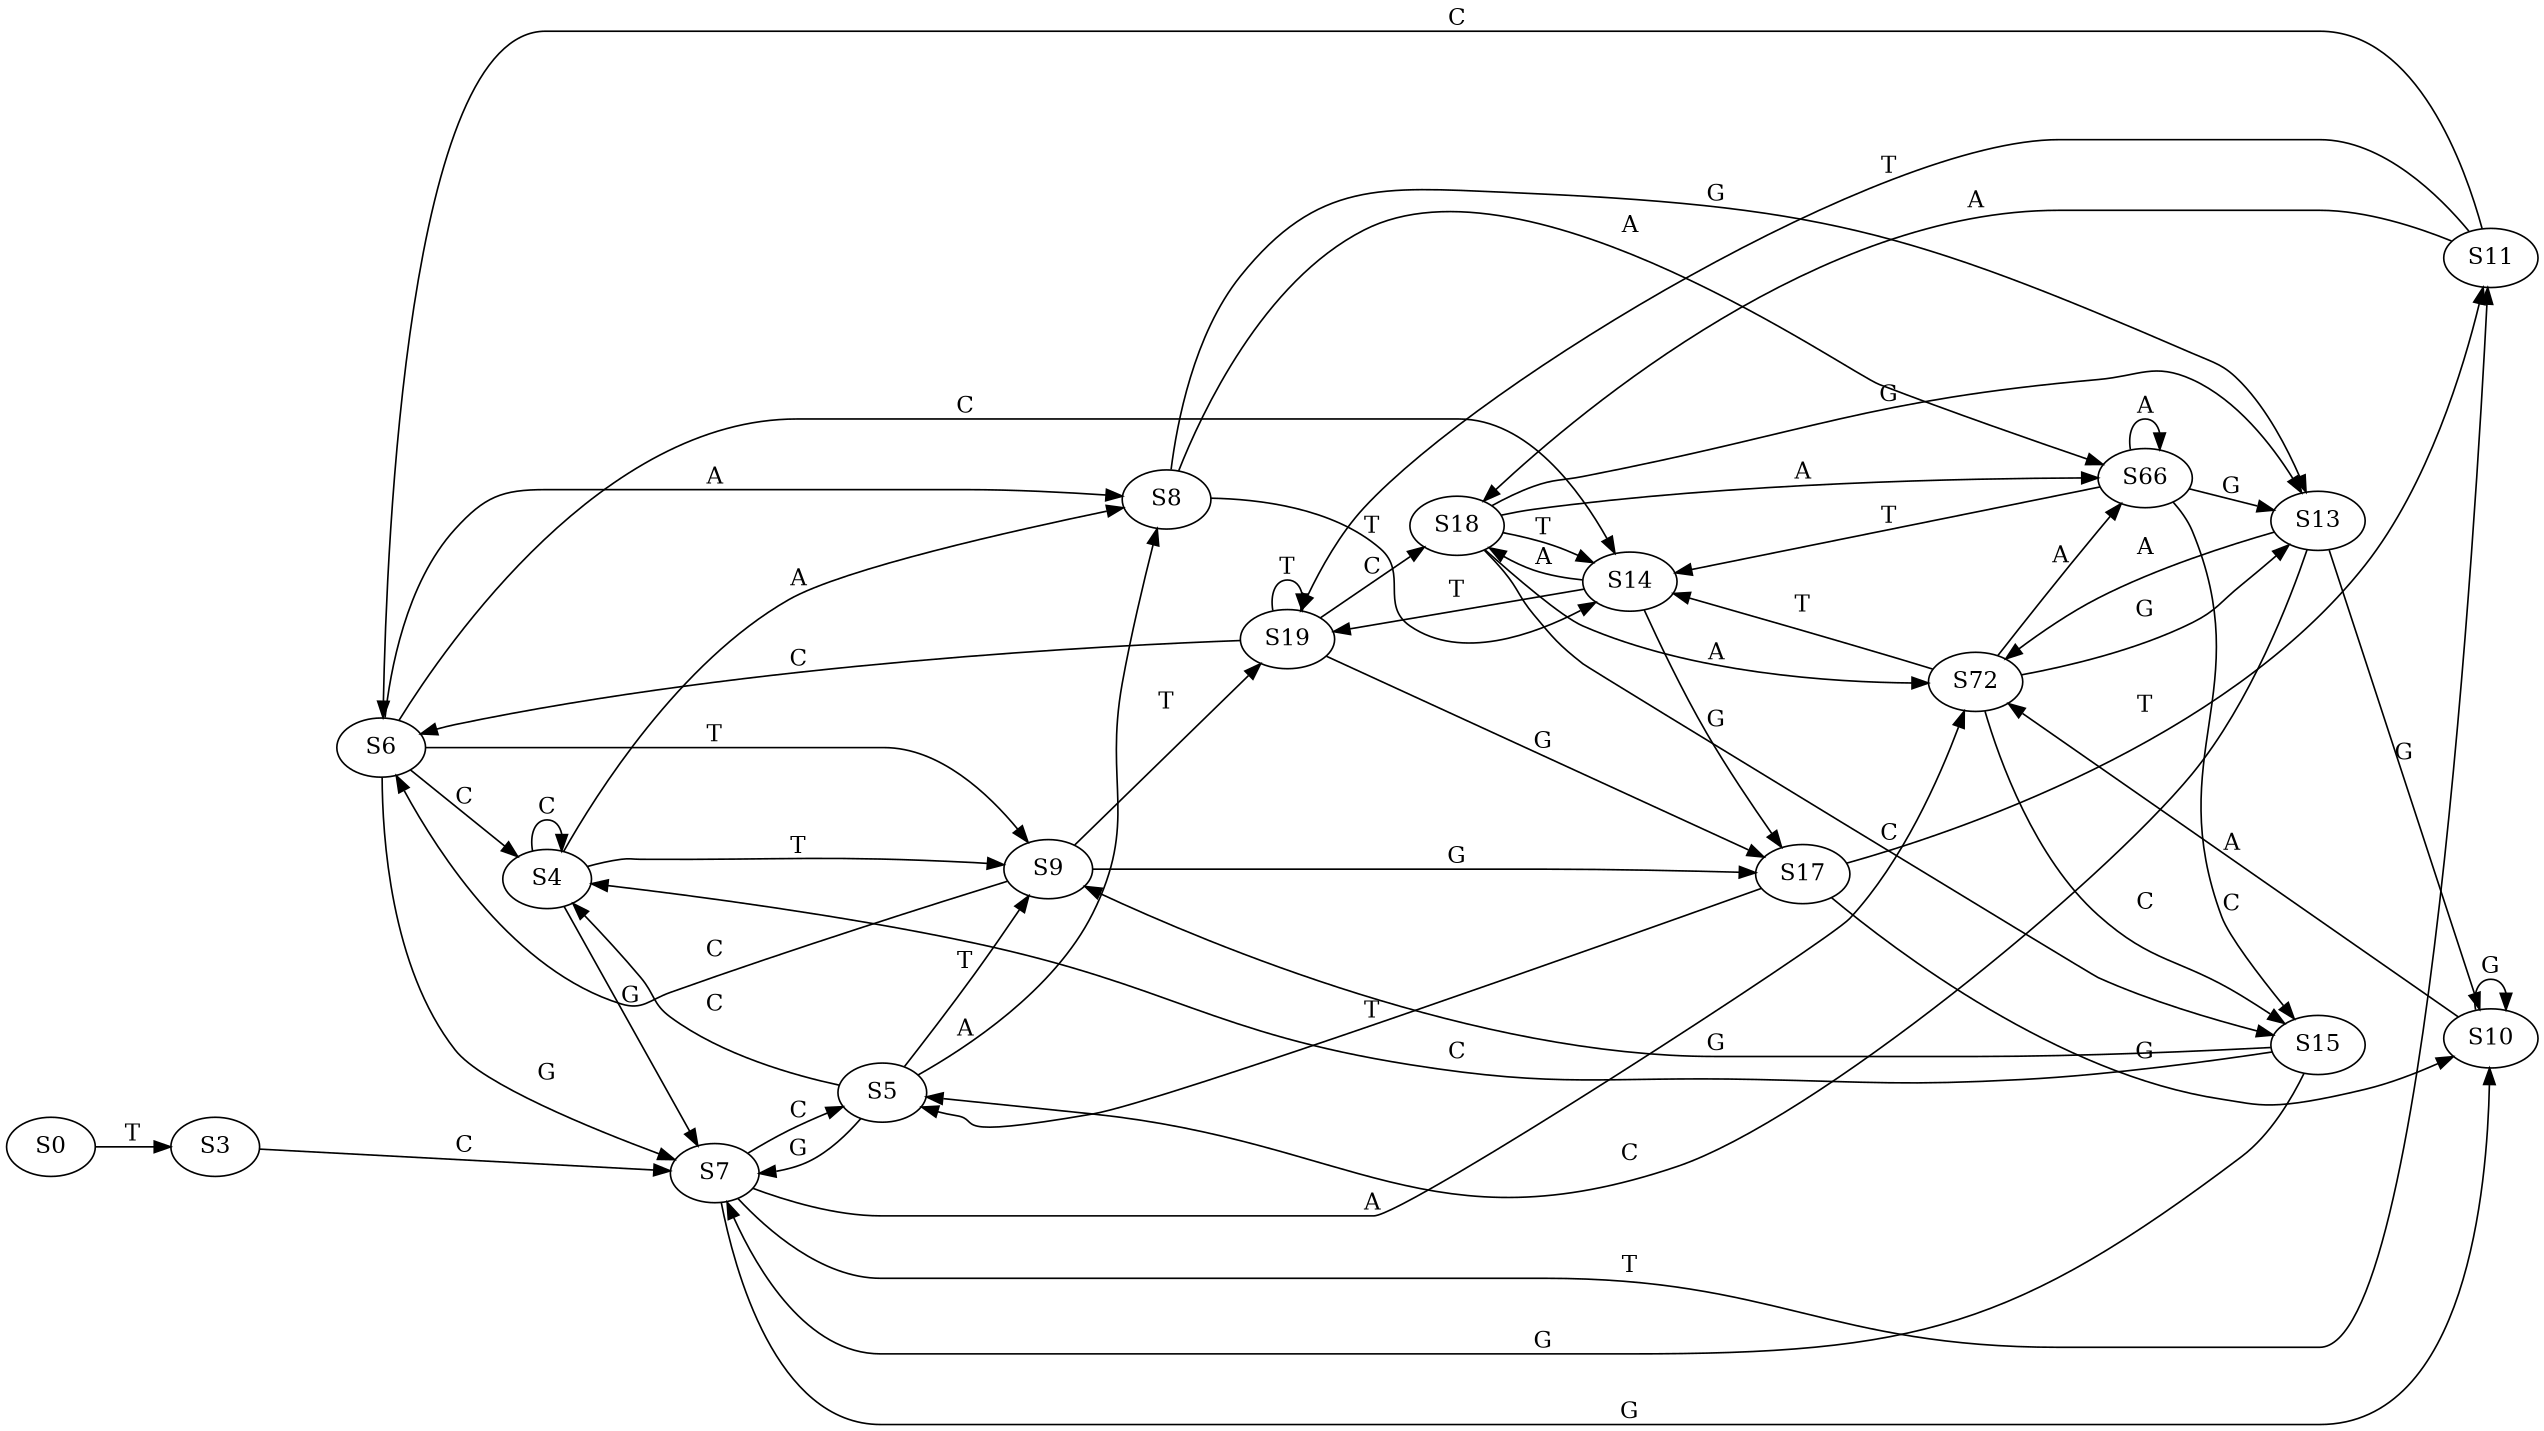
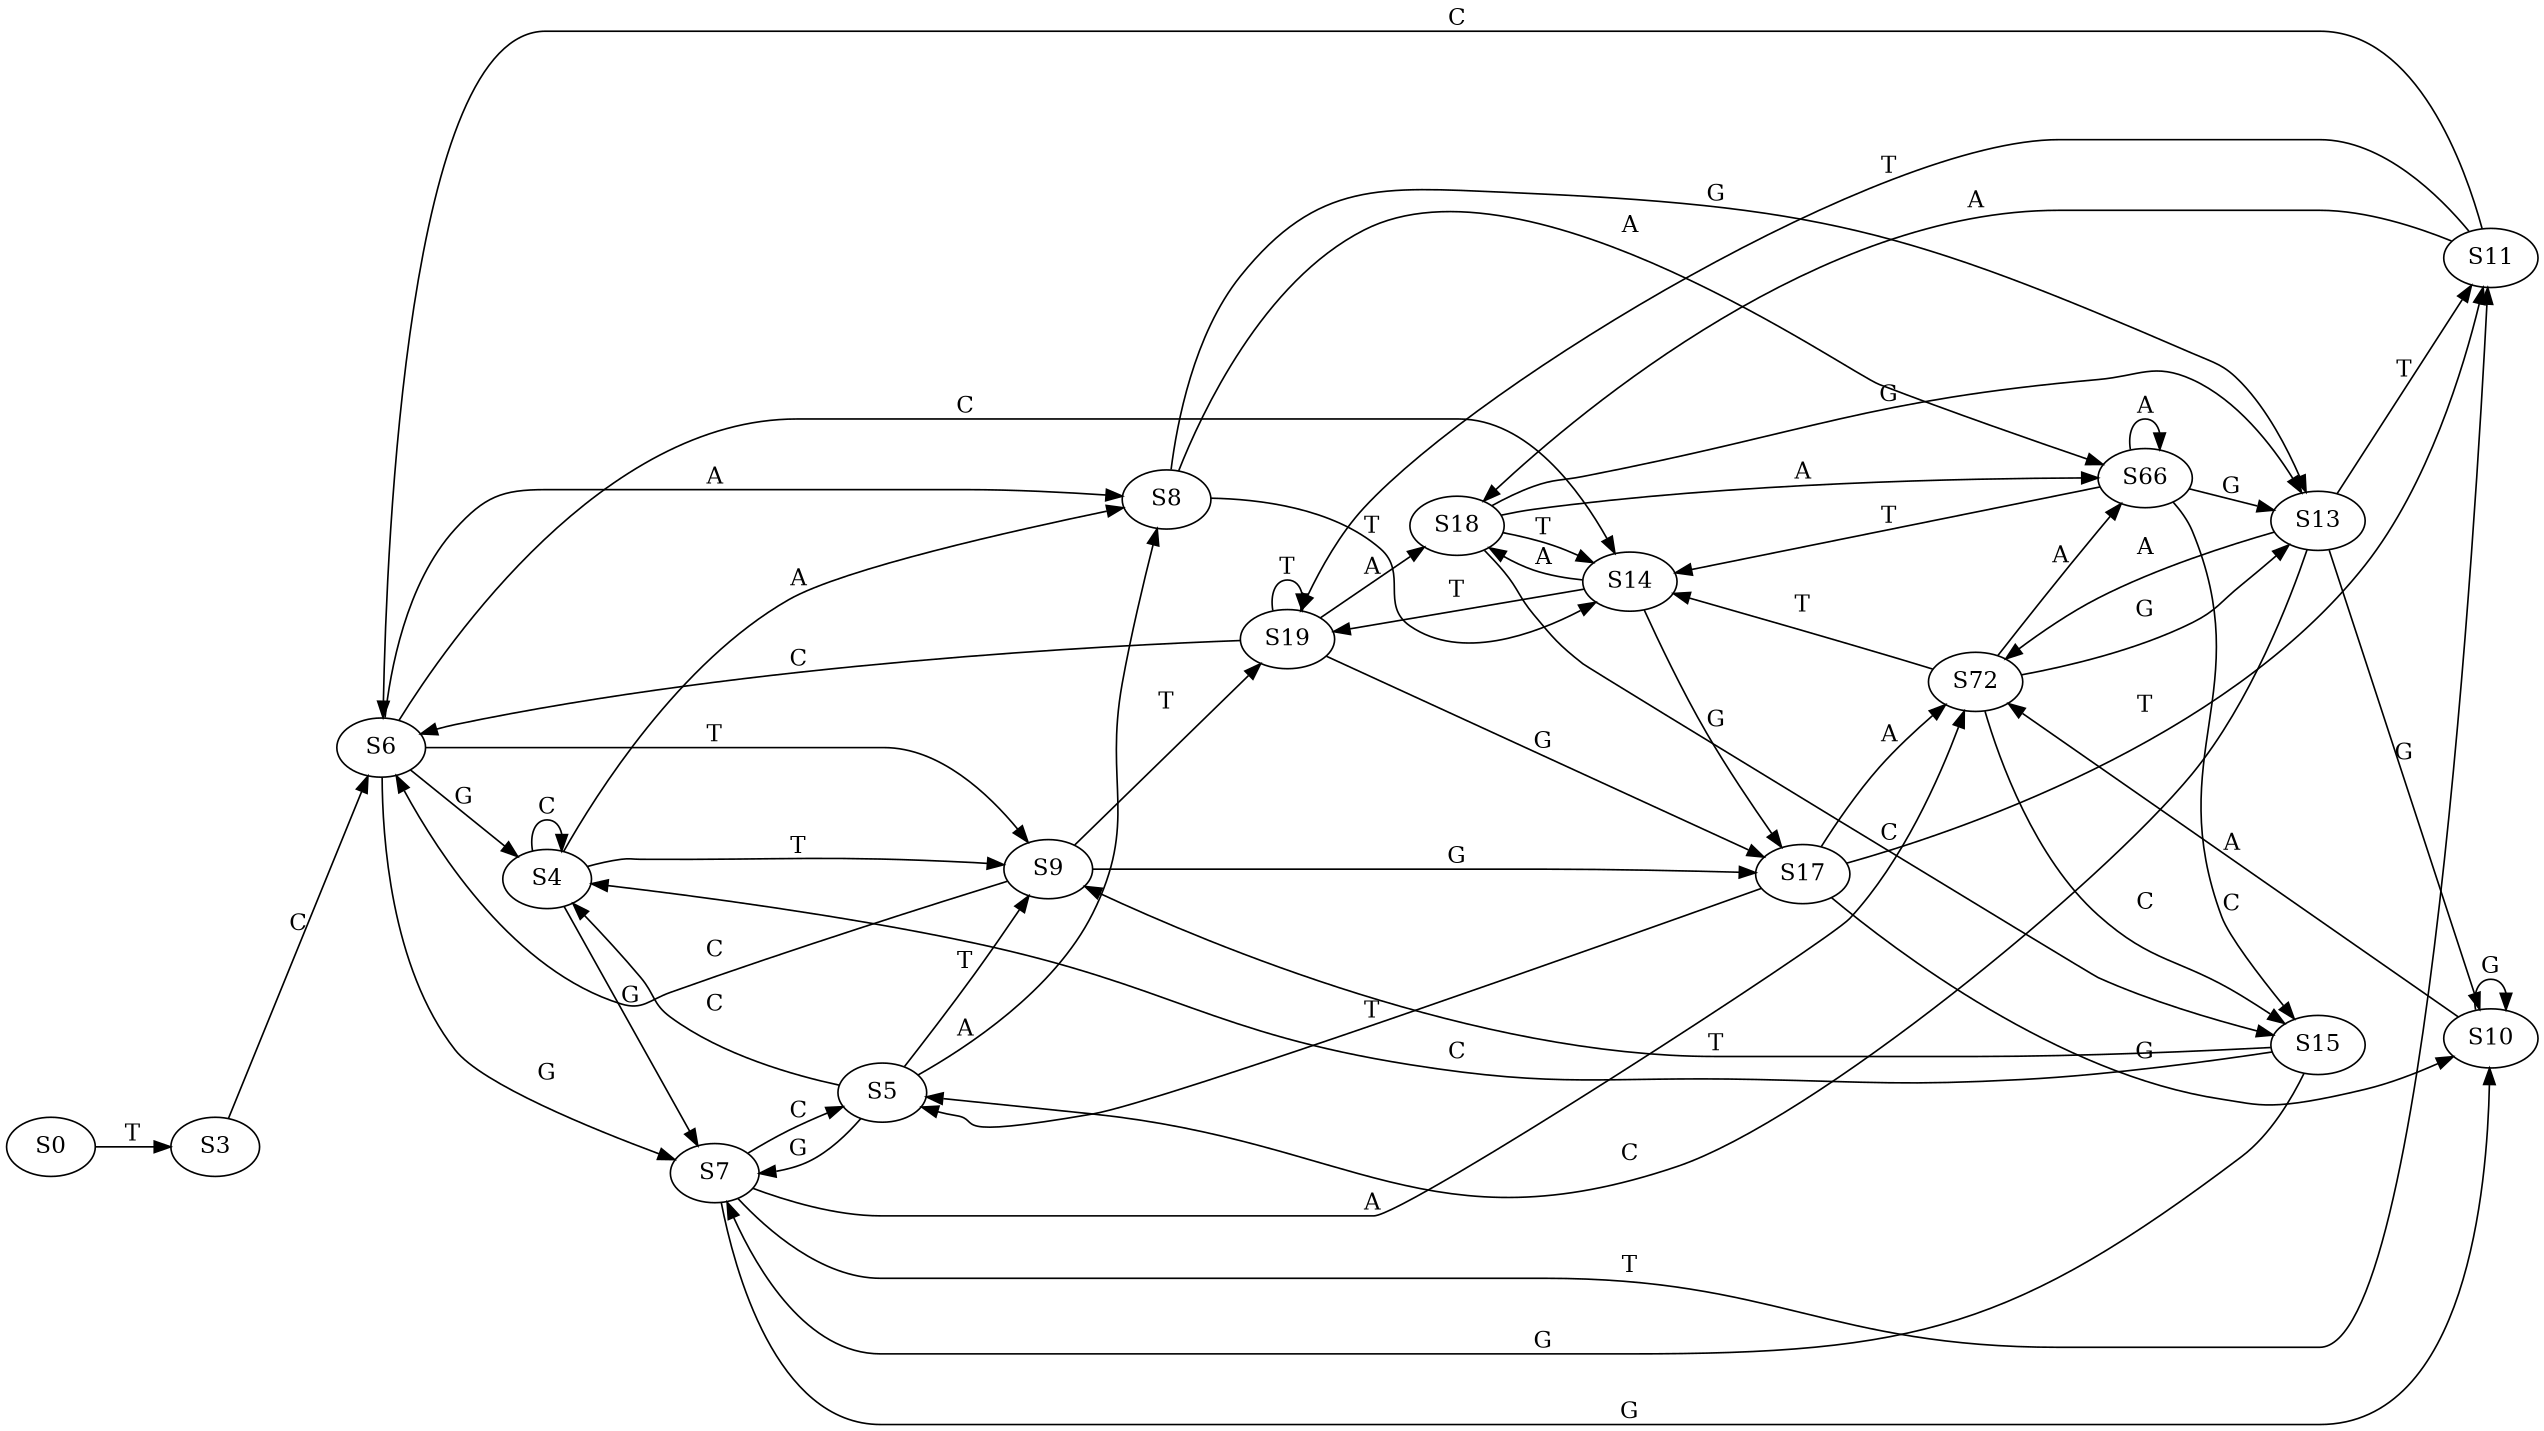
none -> (2400, 397)
(1372, 568) -> (1372, 568)
(1684, 658) -> (1872, 776)
(464, 798) -> (464, 798)
(1716, 1044) -> (1716, 1044)
(457, 1160) -> (295, 955)
